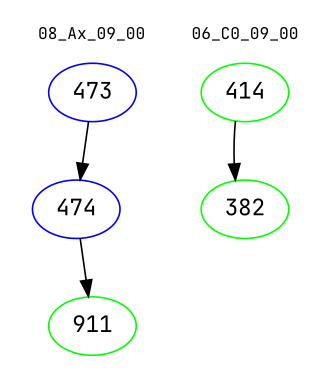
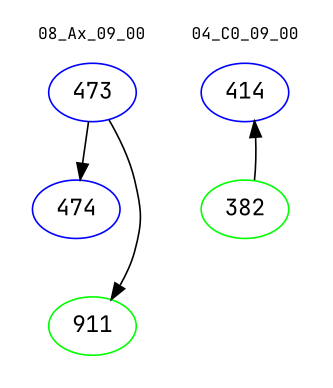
(246, 35) -> (246, 35)
(245, 92) -> (245, 92)
(234, 142) -> (256, 159)
(83, 259) -> (139, 202)
